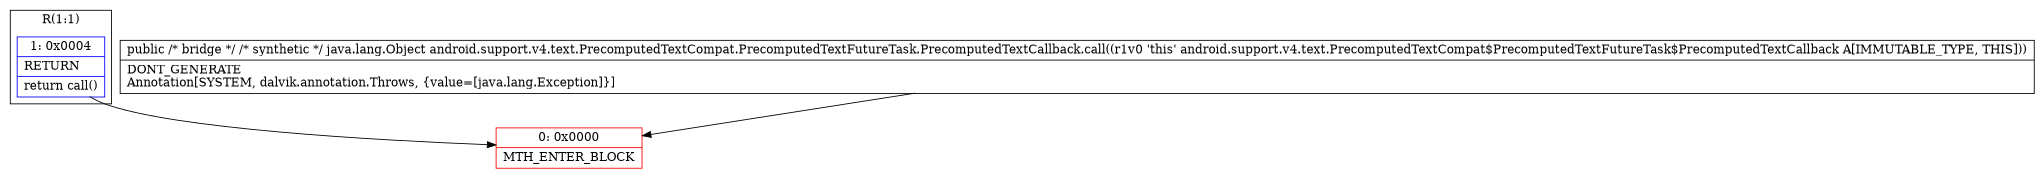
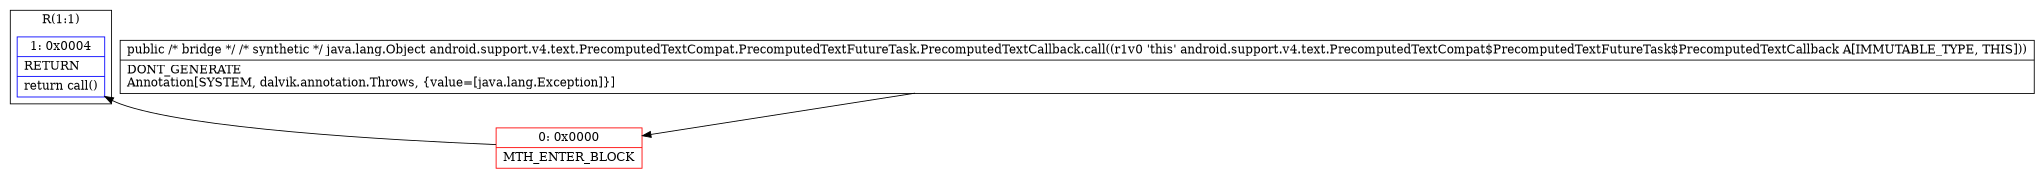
(286, 133) -> (303, 133)
